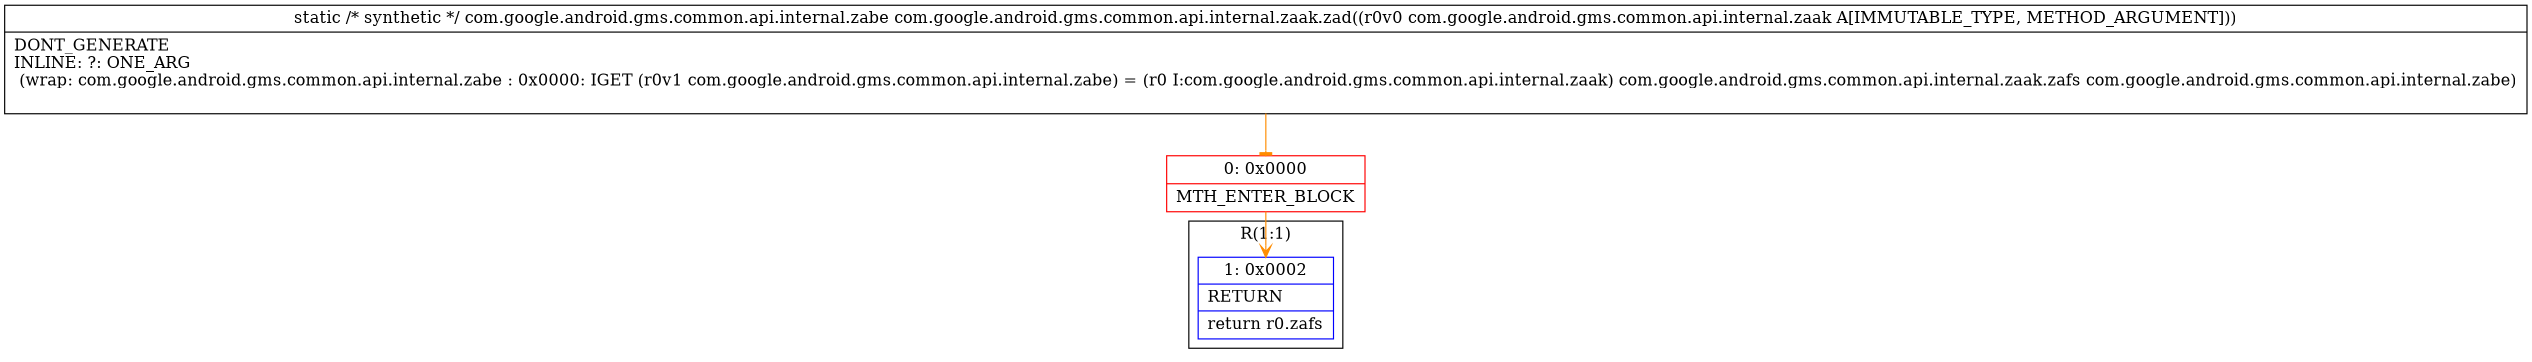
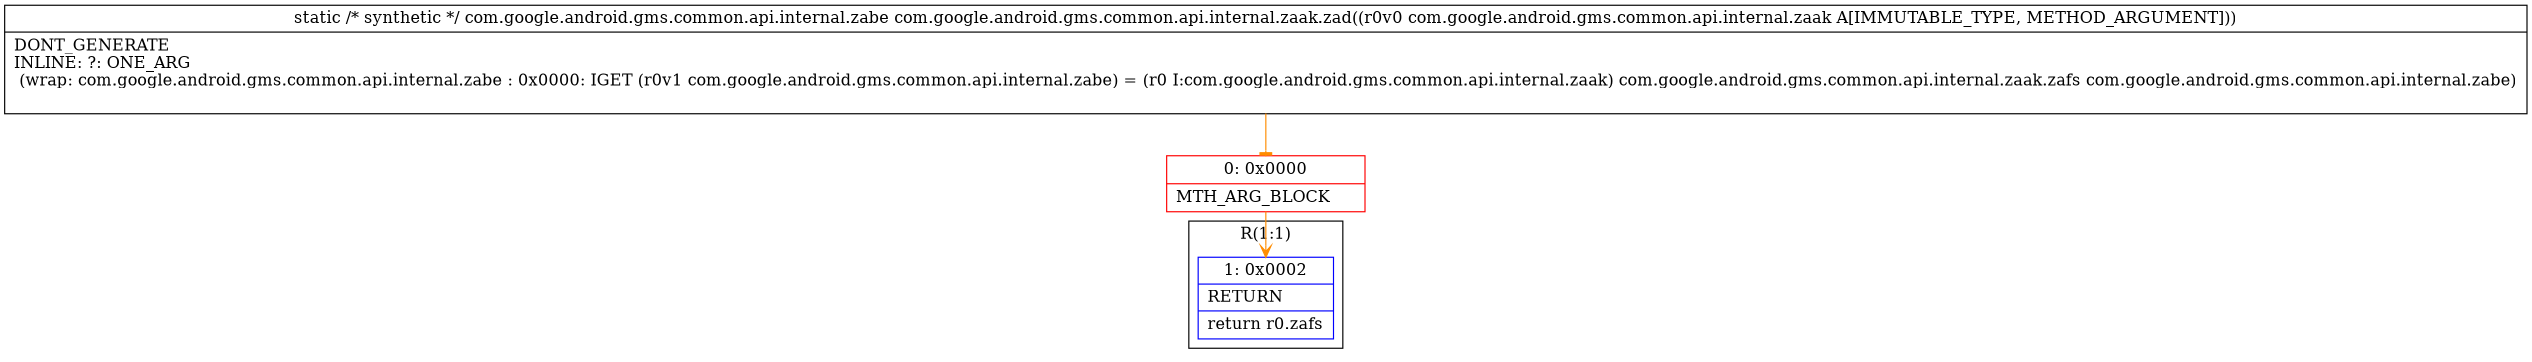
(1266, 197) -> (1254, 197)
